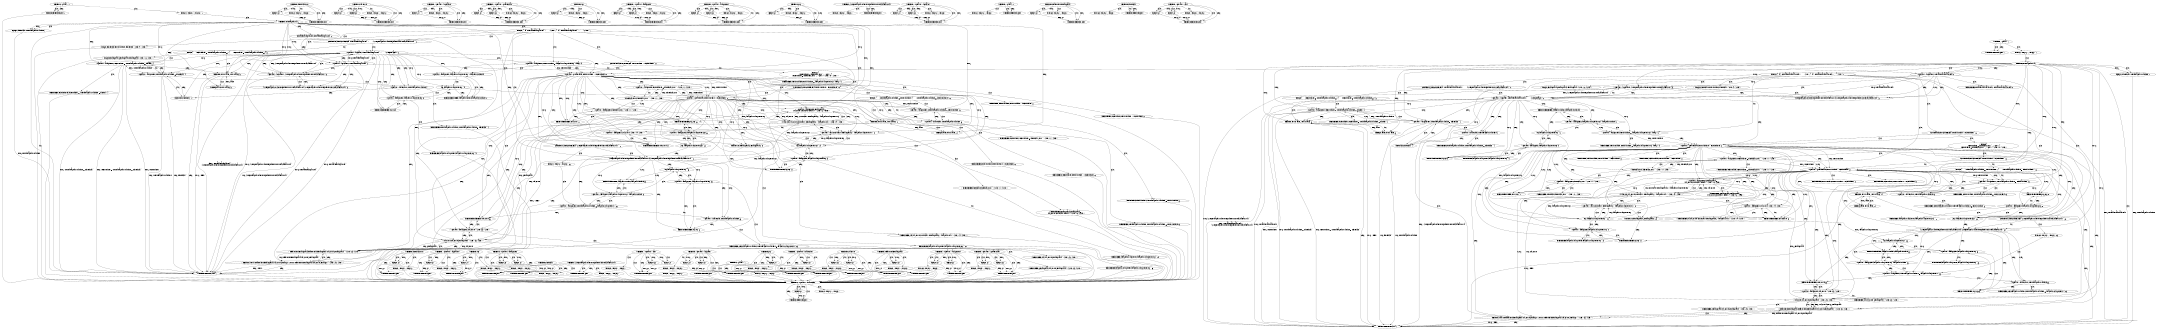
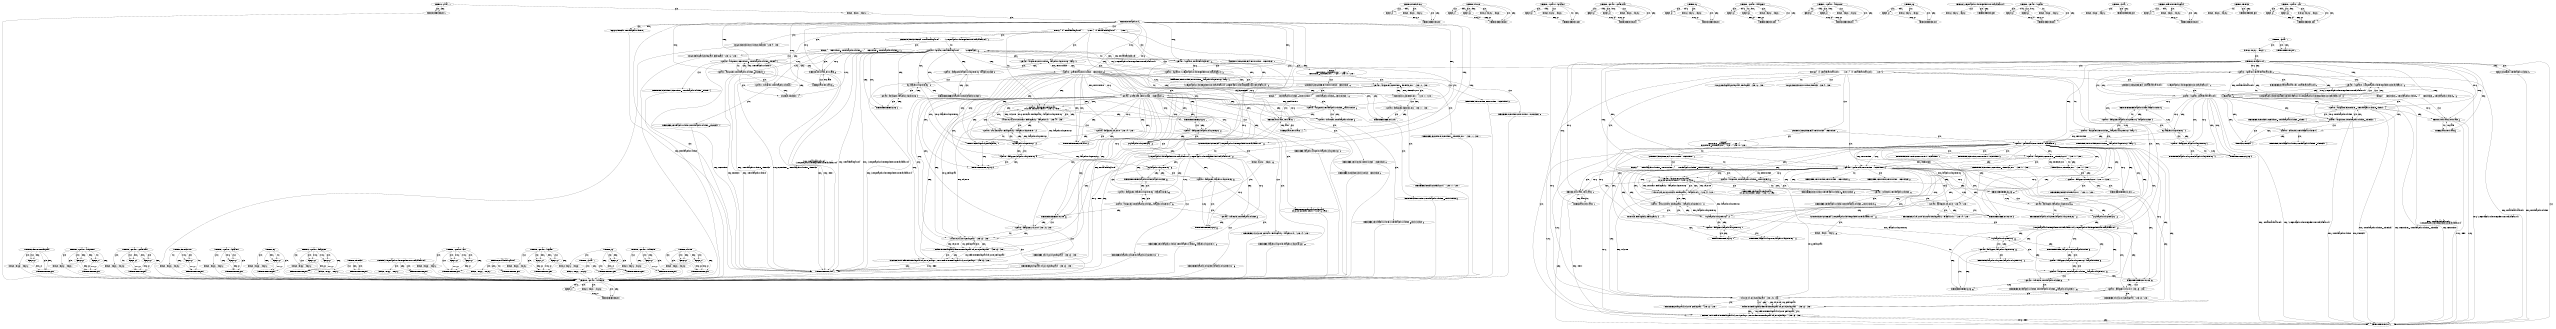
(314, 36) -> none
none -> (503, 261)
